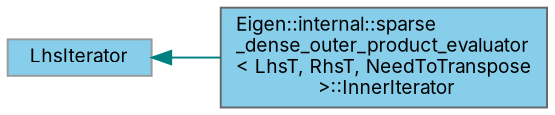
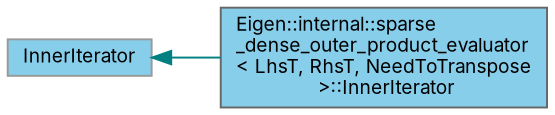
(80, 58) -> (80, 58)
